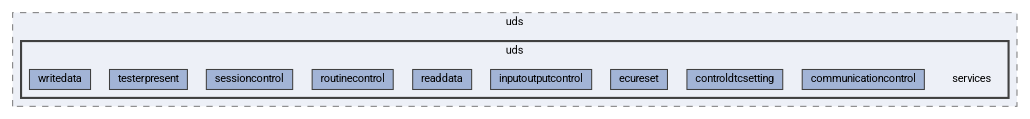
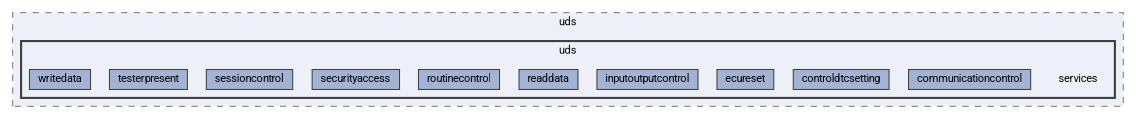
none -> (356, 79)
